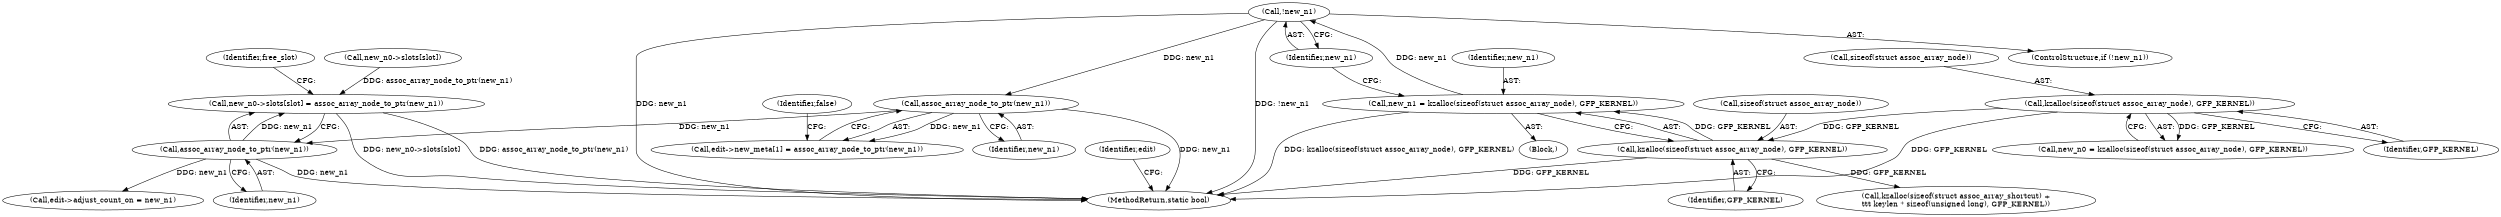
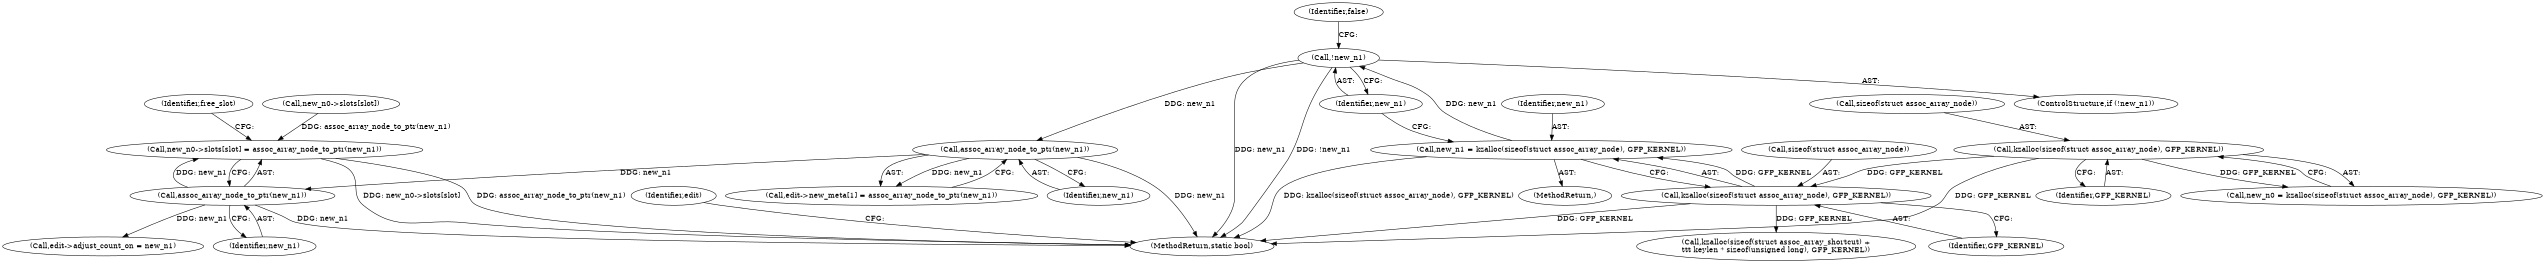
(807, 124) -> (1339, 32)
(1543, 150) -> (1565, 196)
